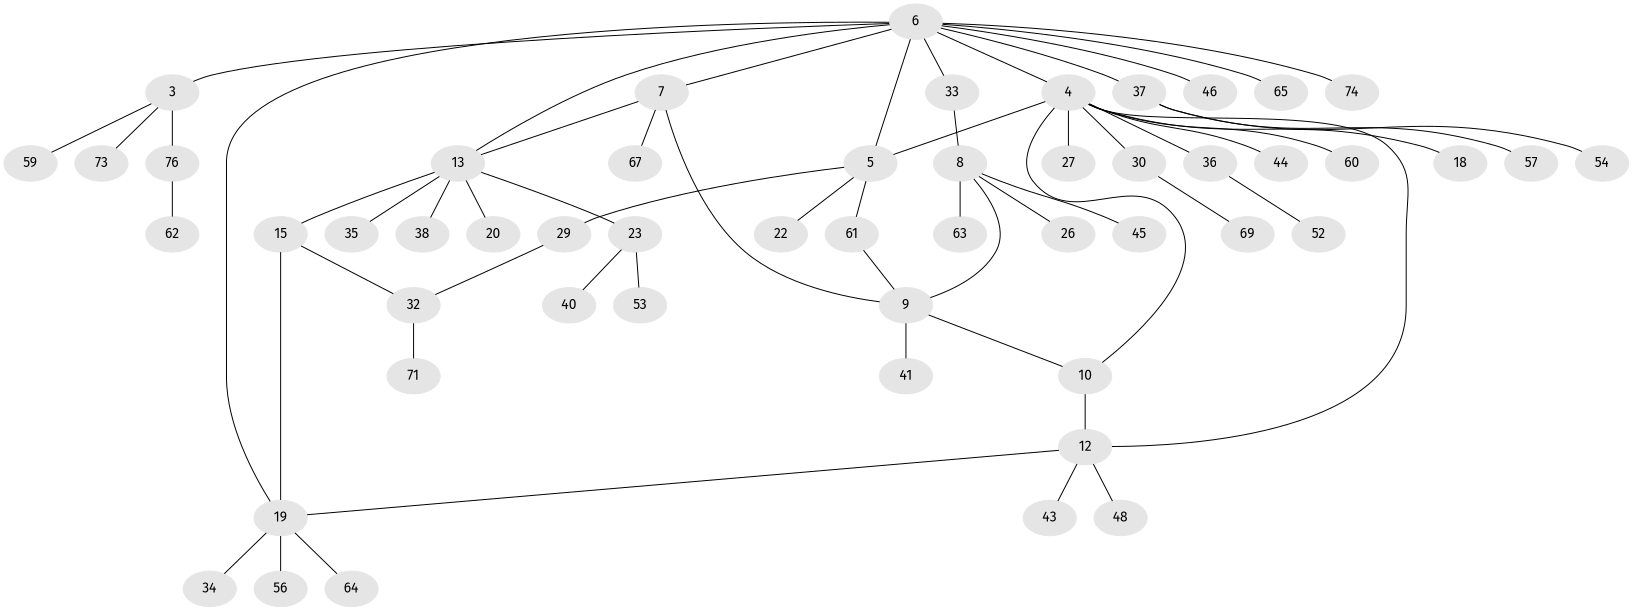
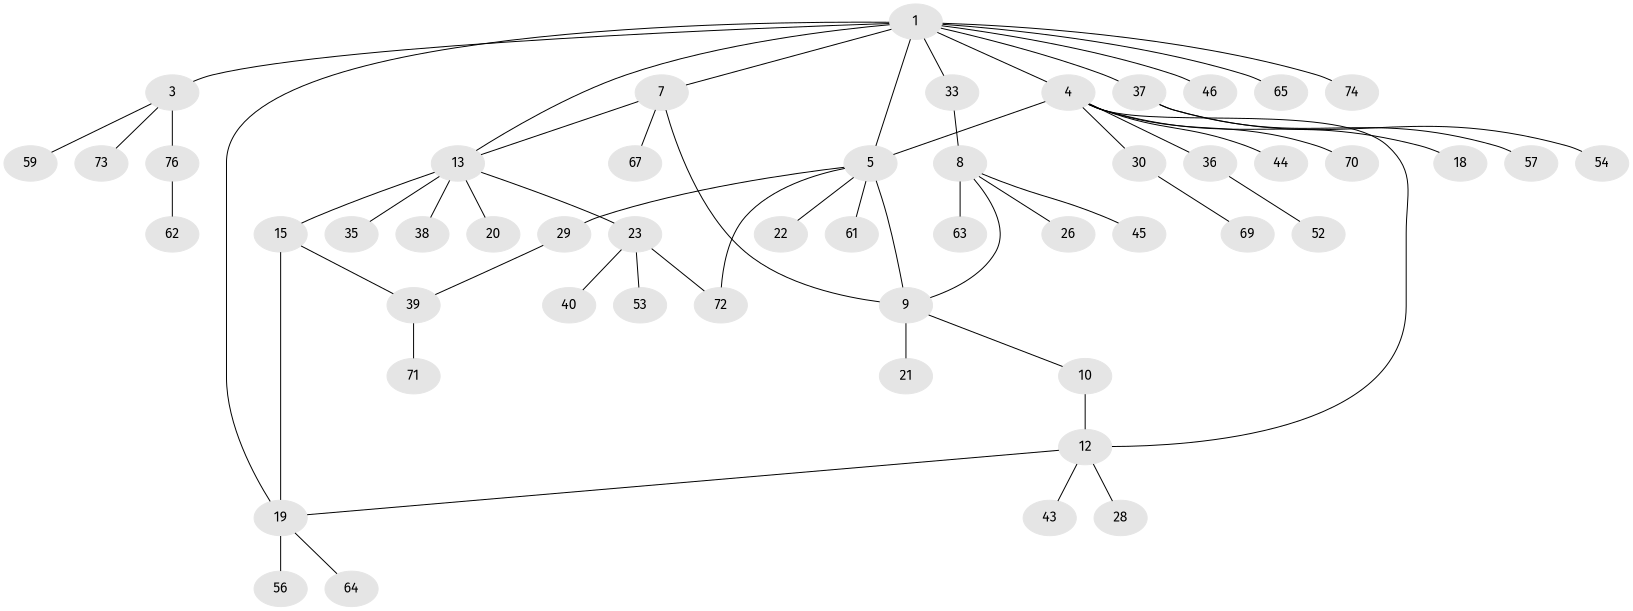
(916, 22) -> (916, 22)
(1068, 163) -> none
(1352, 163) -> (1352, 163)
(1151, 200) -> none
(879, 270) -> (891, 234)
(414, 305) -> (414, 305)
none -> (721, 305)
(906, 376) -> (906, 376)
(1121, 518) -> (1121, 518)
(210, 589) -> none
